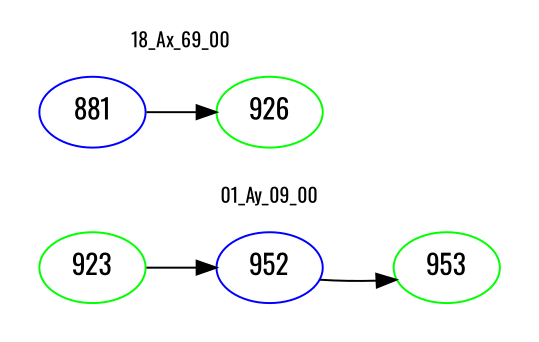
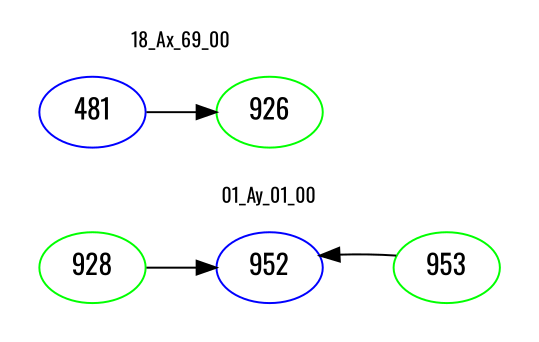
(92, 112) -> (92, 112)
(270, 198) -> (270, 198)
(92, 268) -> (92, 268)
(348, 281) -> (368, 254)
